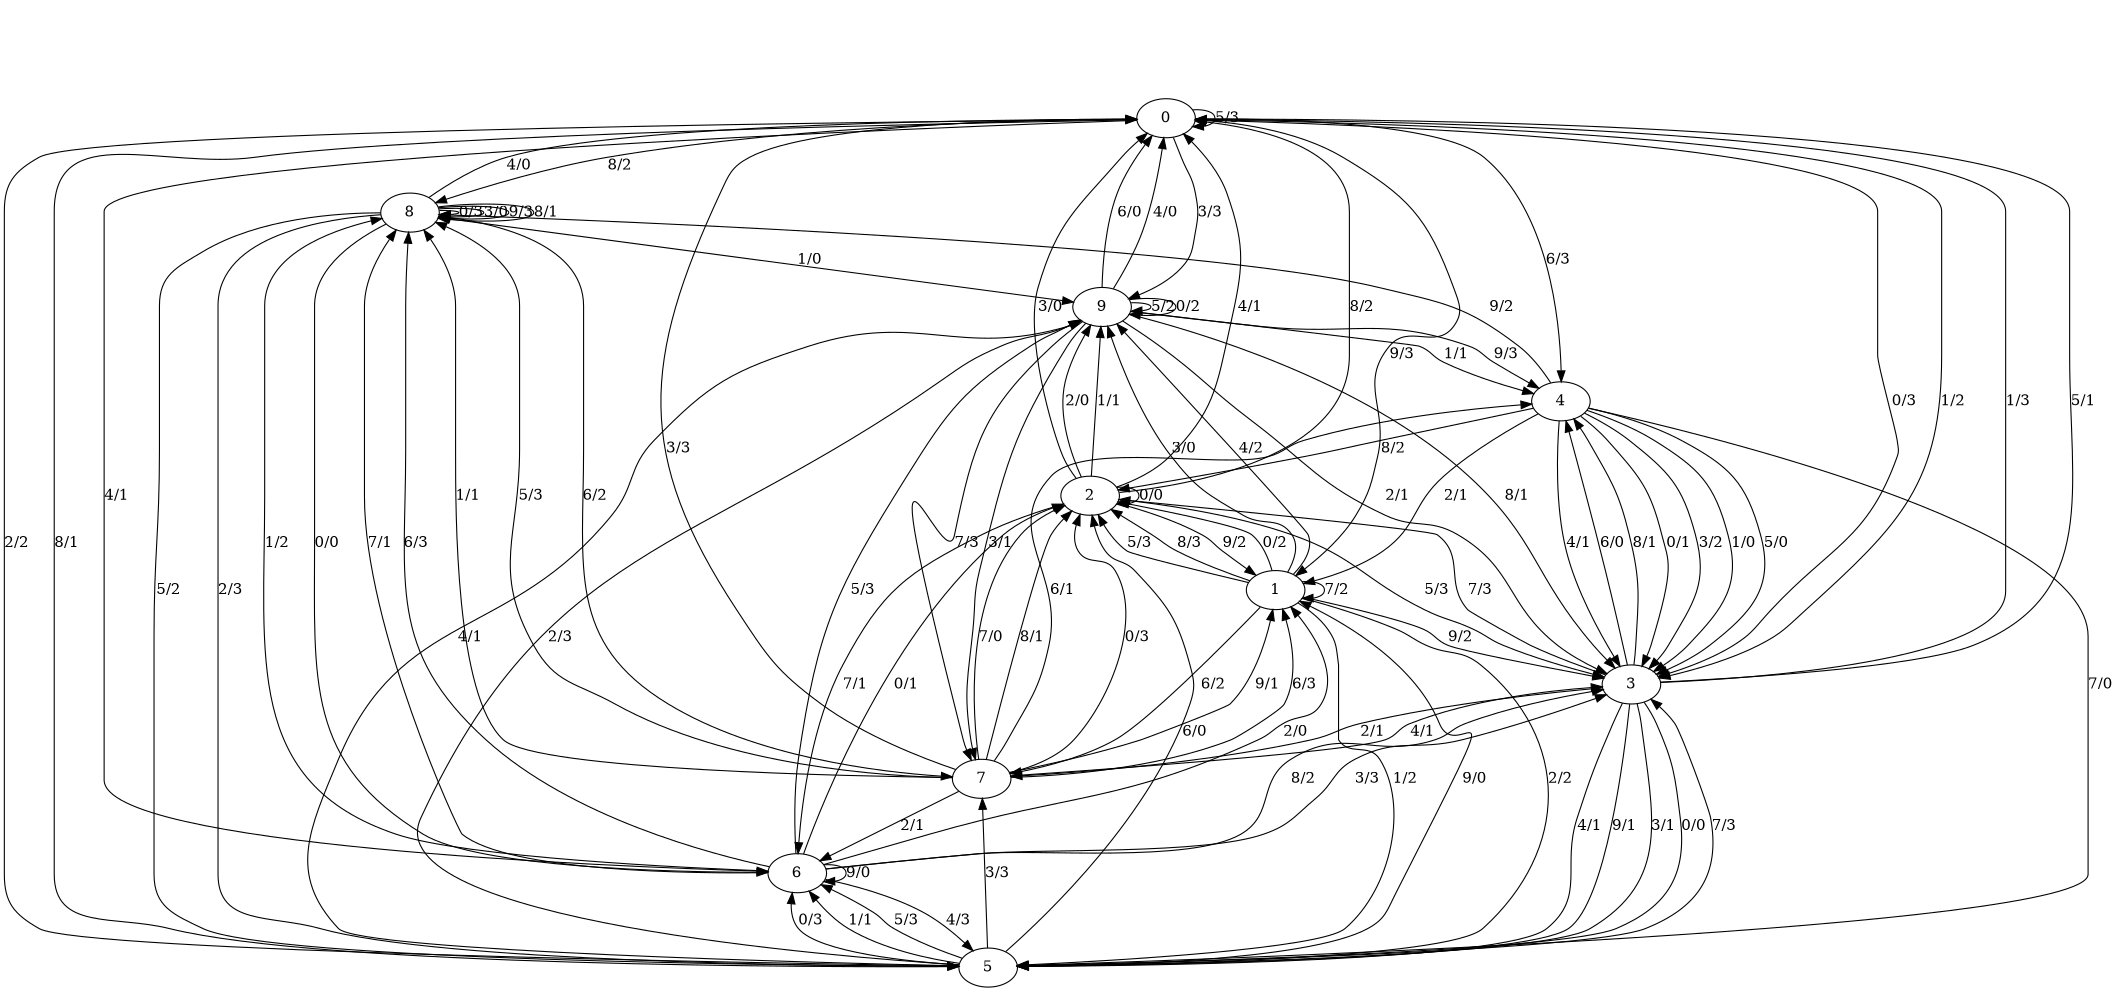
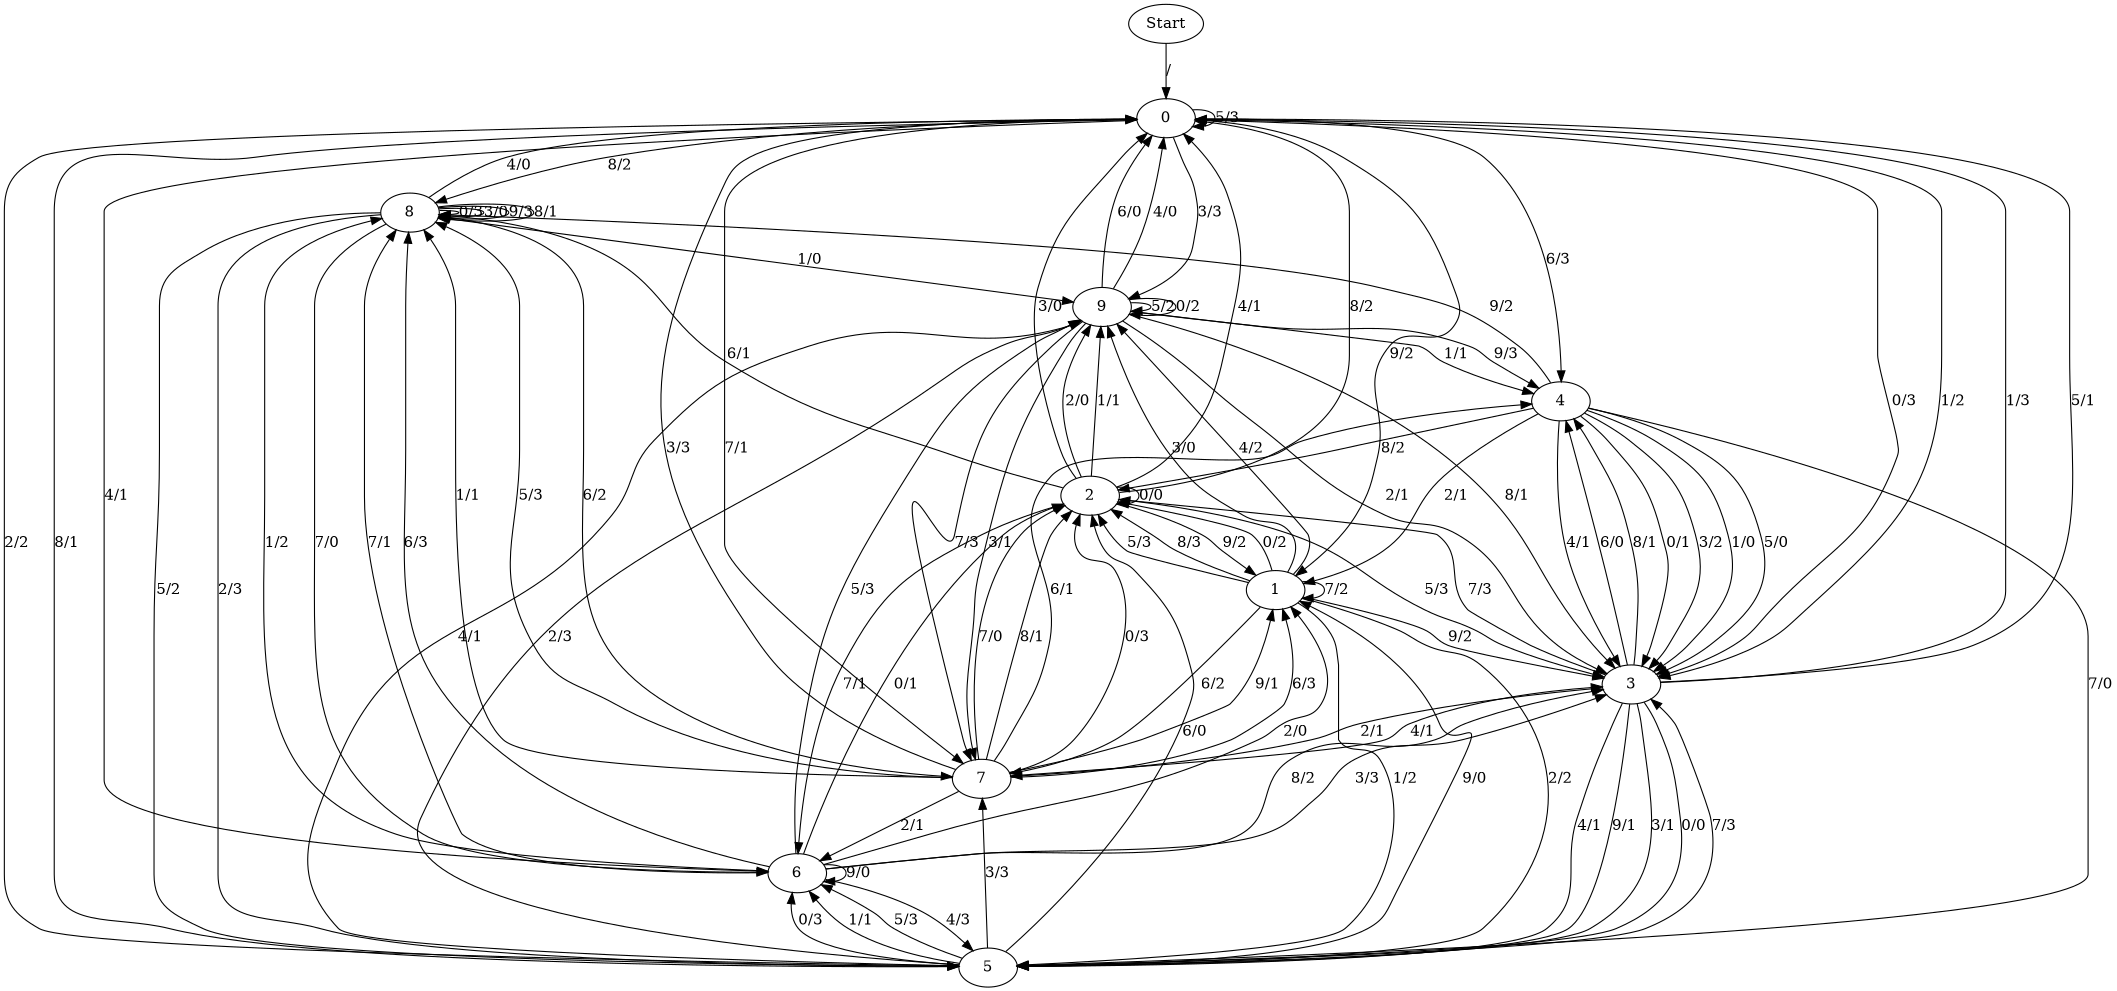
none -> (1166, 24)
none -> (725, 316)
(1402, 354) -> (1402, 354)
none -> (757, 380)
(327, 543) -> (327, 543)
